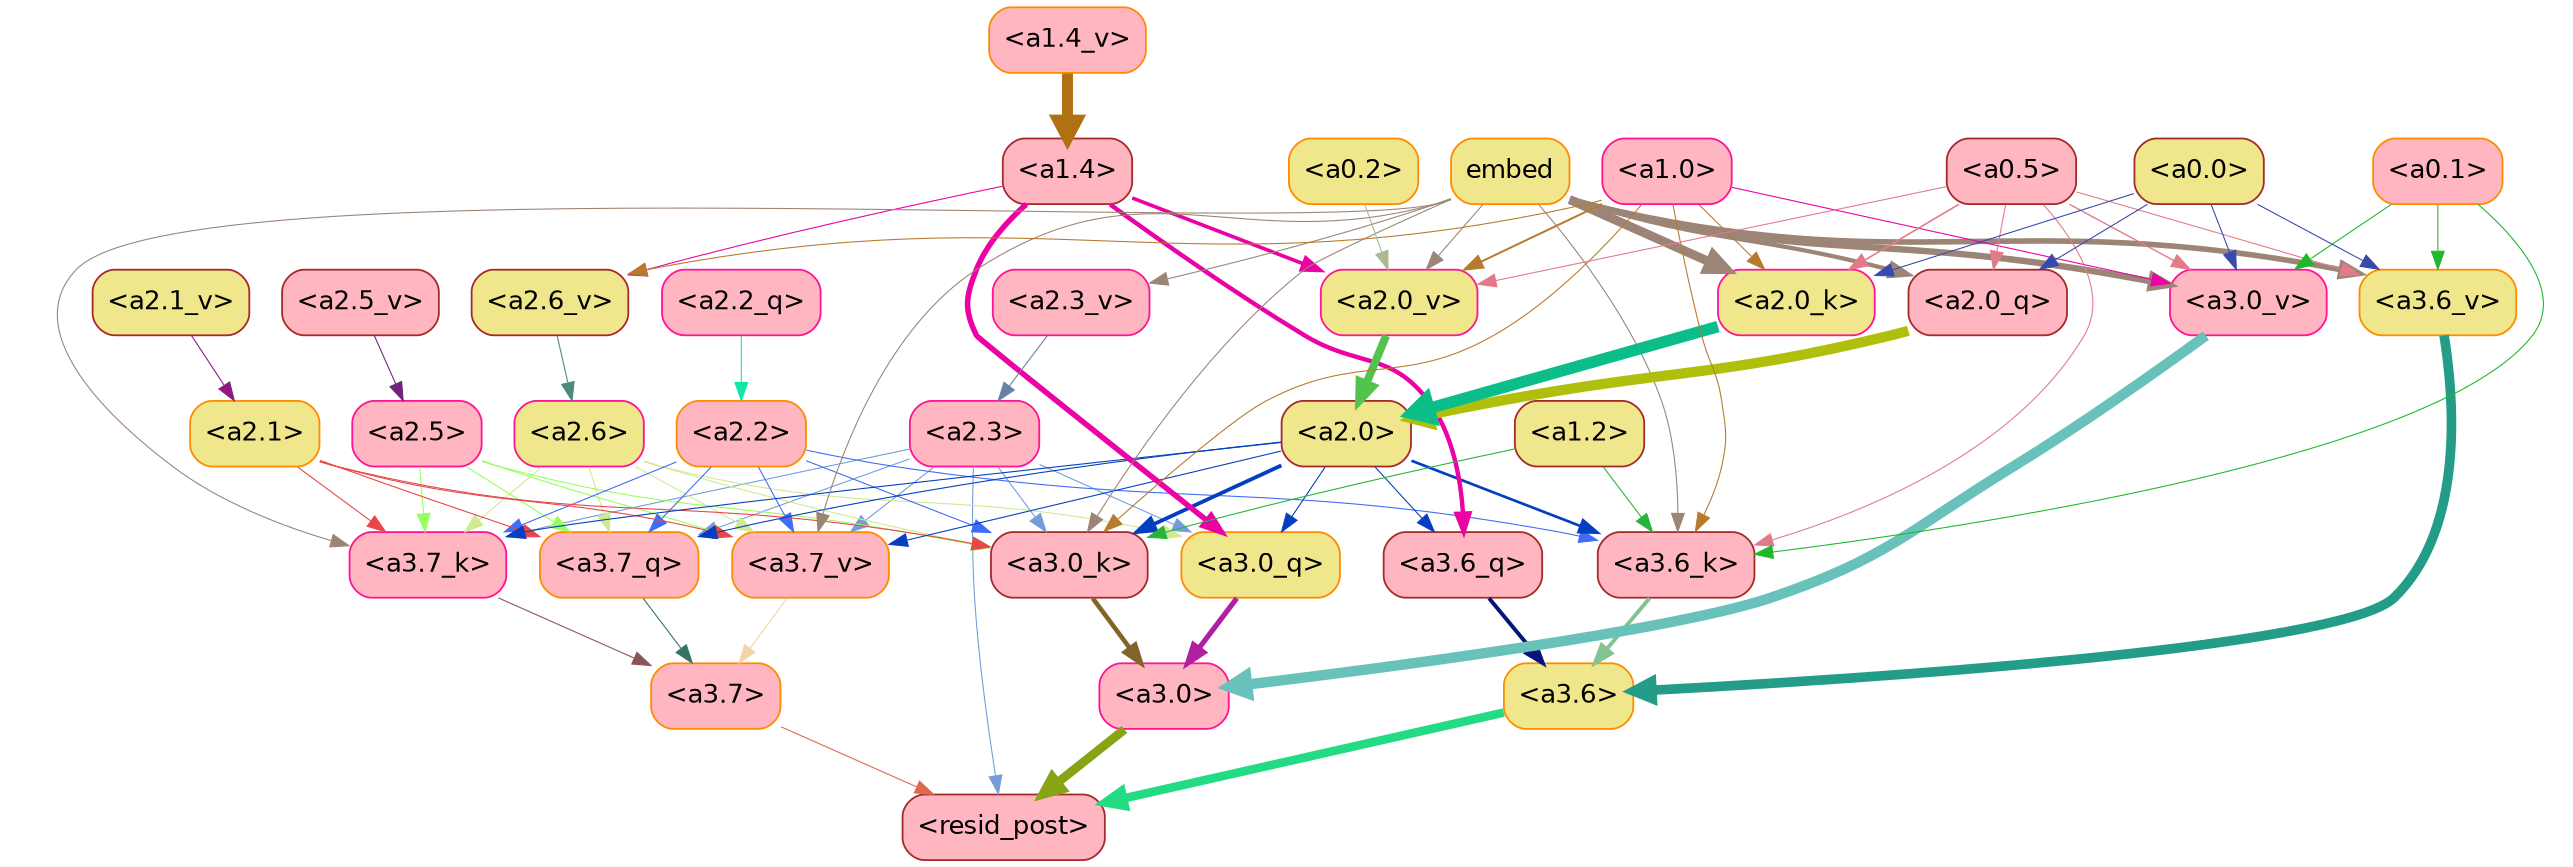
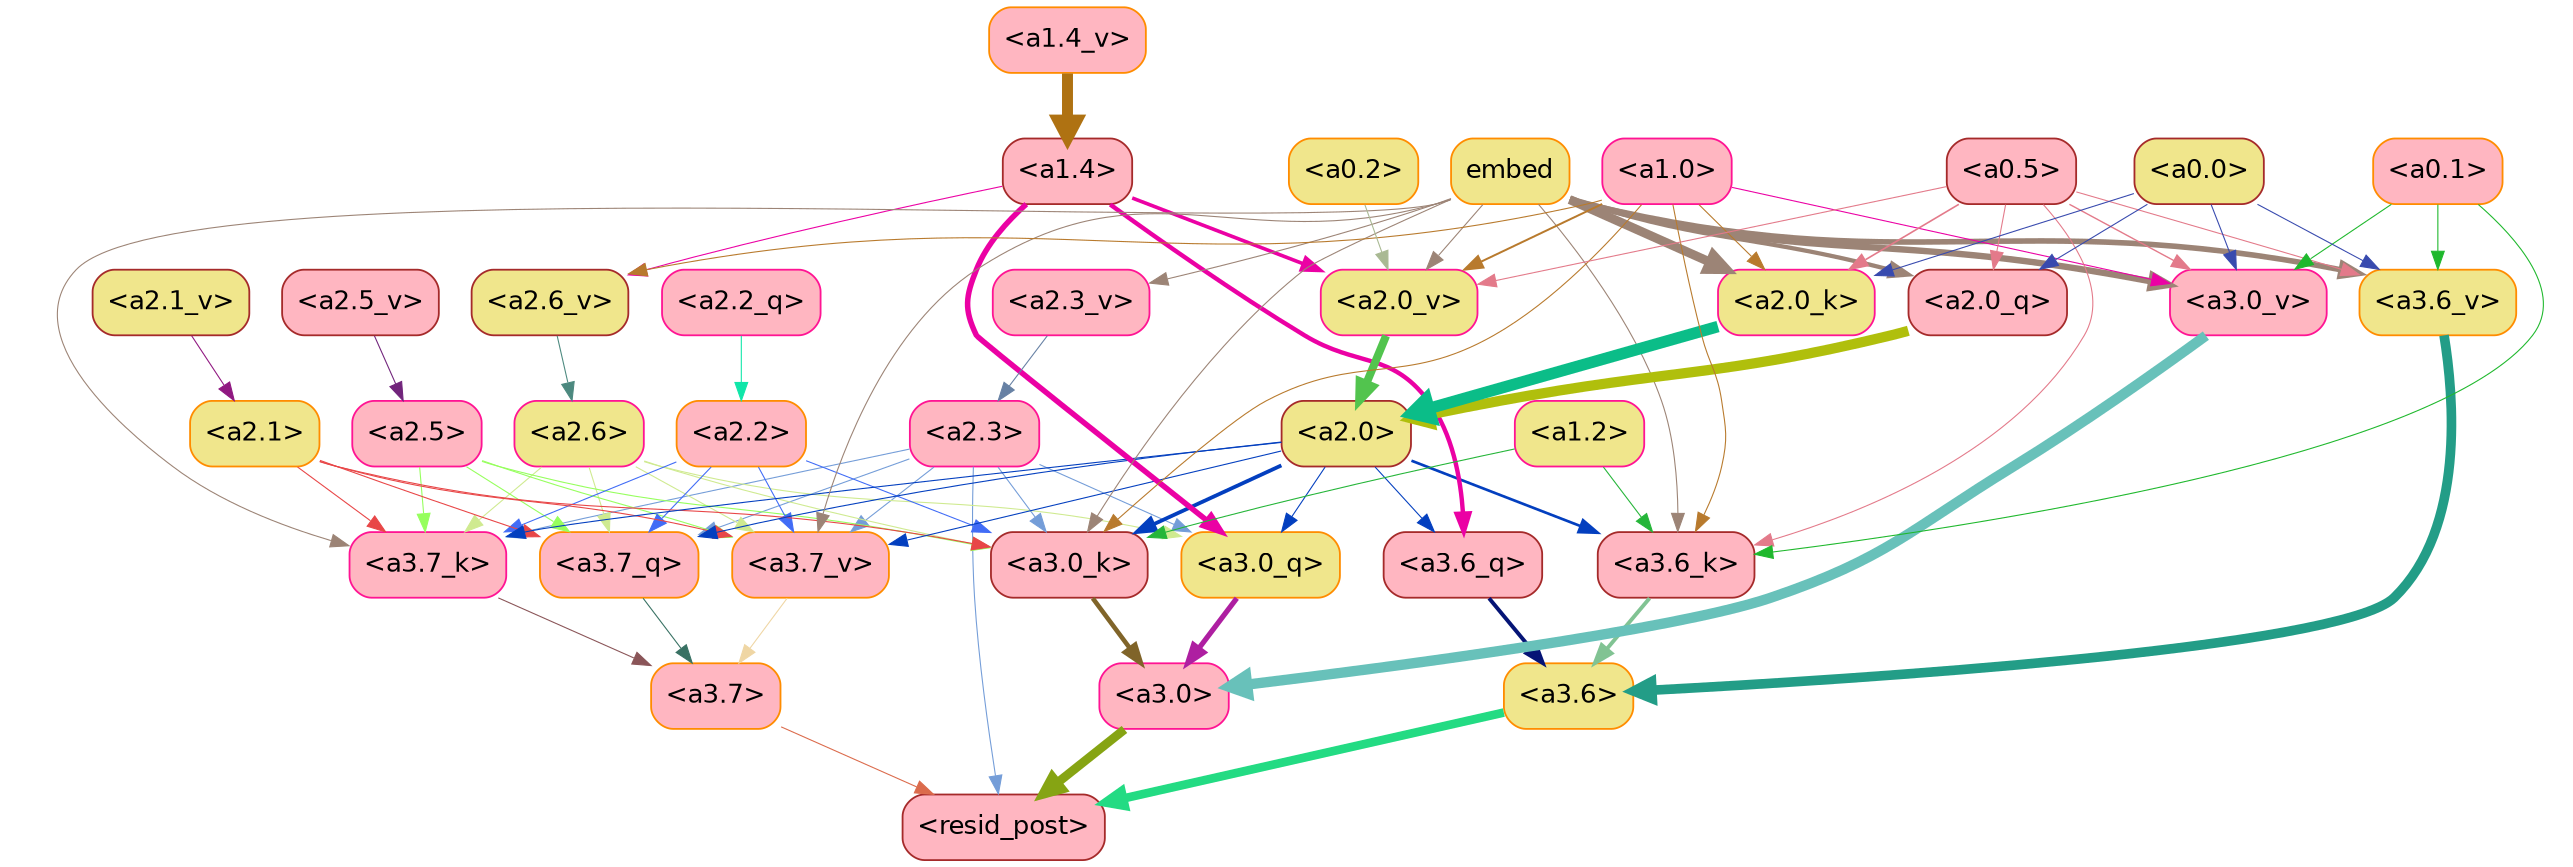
(1580, 434) -> (1580, 434)
(1251, 497) -> none
